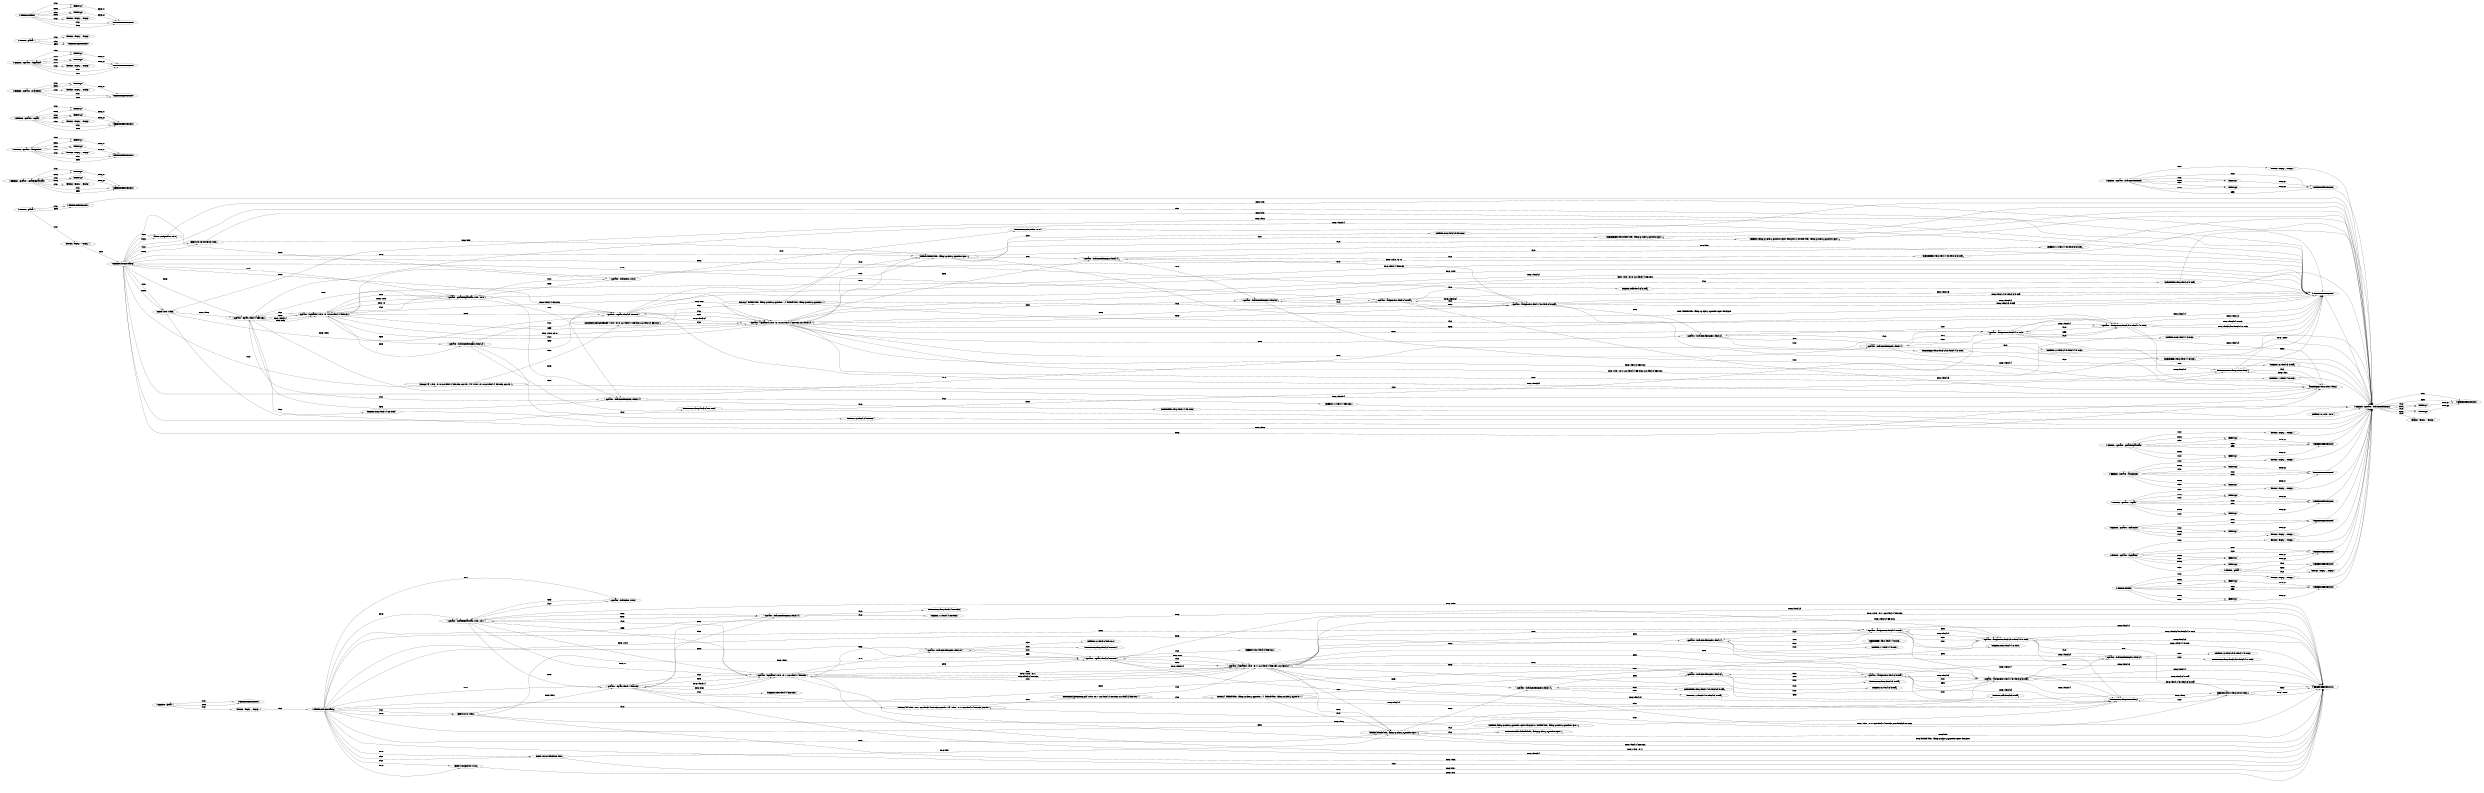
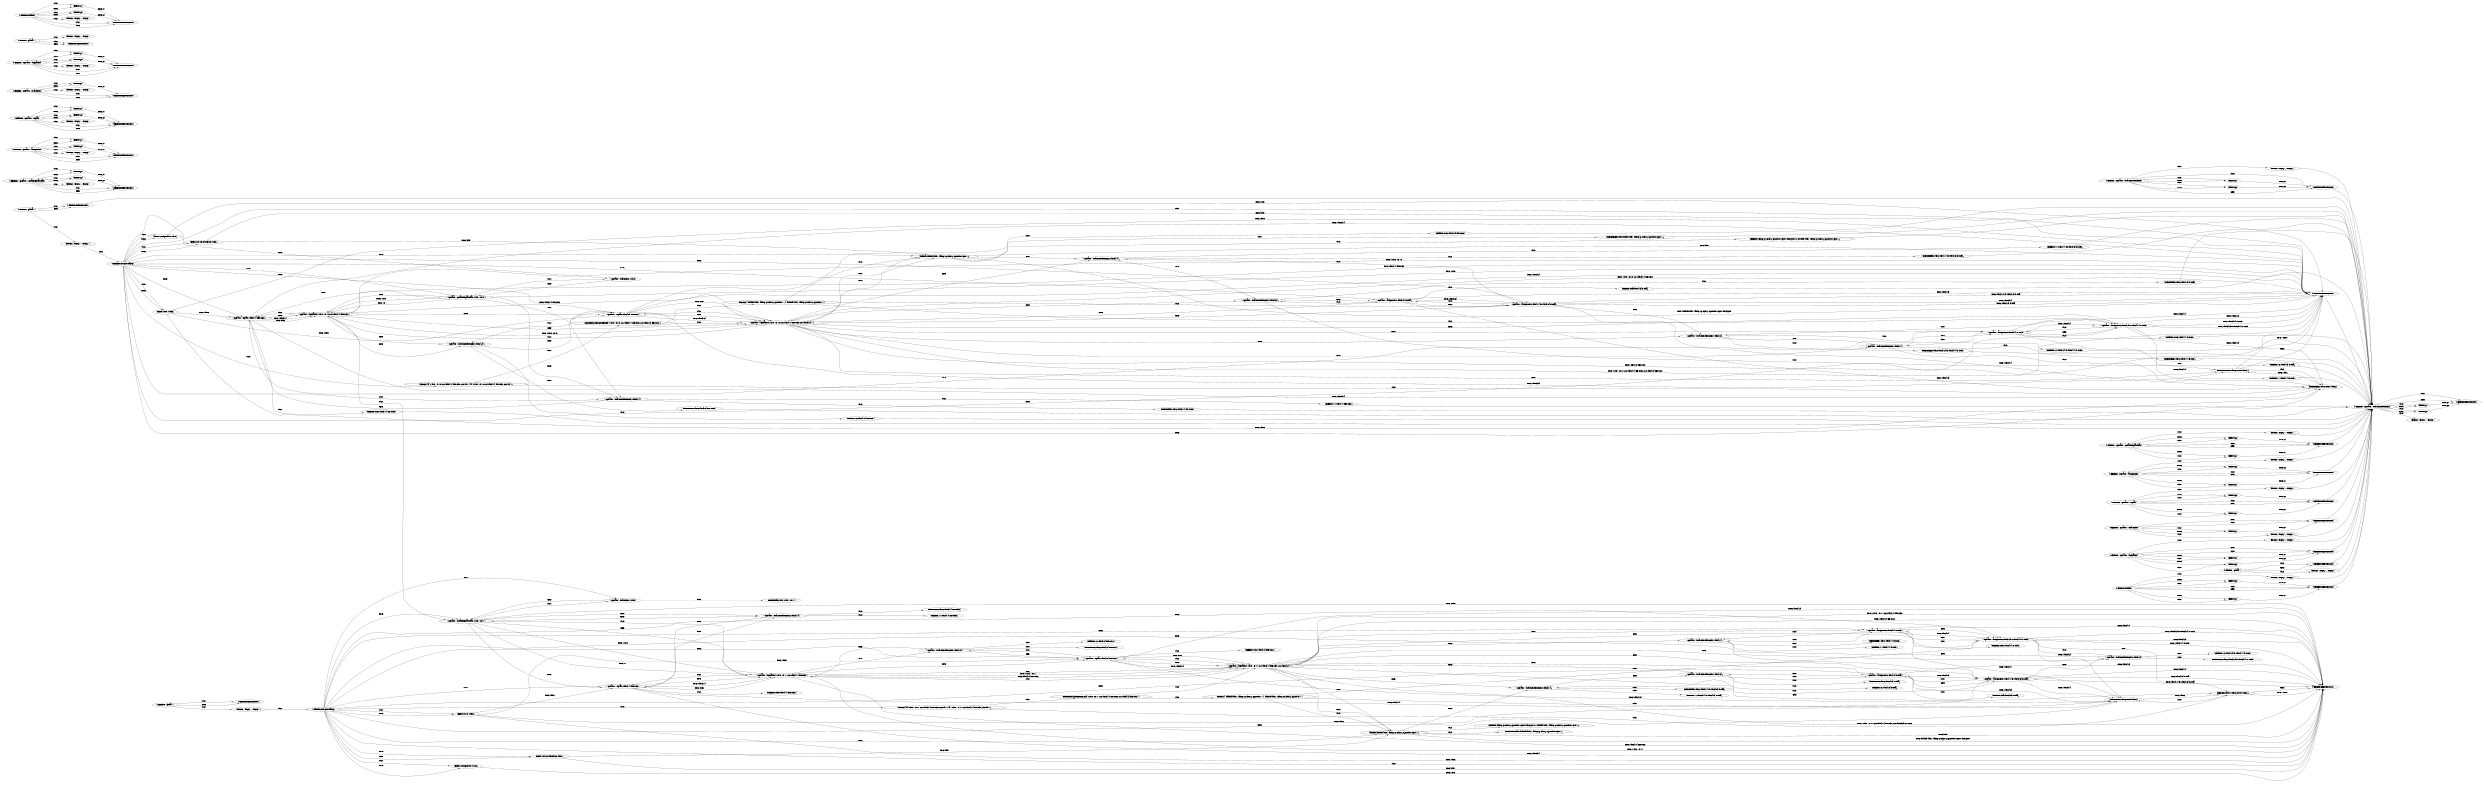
(1028, 230) -> none
(397, 309) -> (403, 453)
(2323, 414) -> none
none -> (782, 600)
